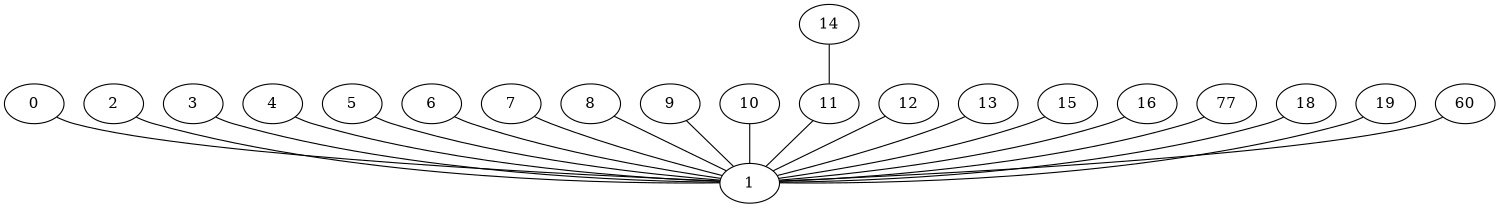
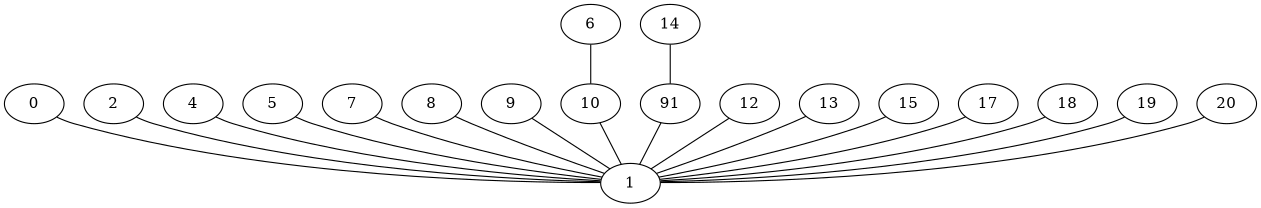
(193, 104) -> none
(829, 104) -> (670, 104)
(1147, 104) -> none
(1227, 104) -> (988, 104)
(1465, 104) -> (1227, 104)
(586, 154) -> (591, 64)
